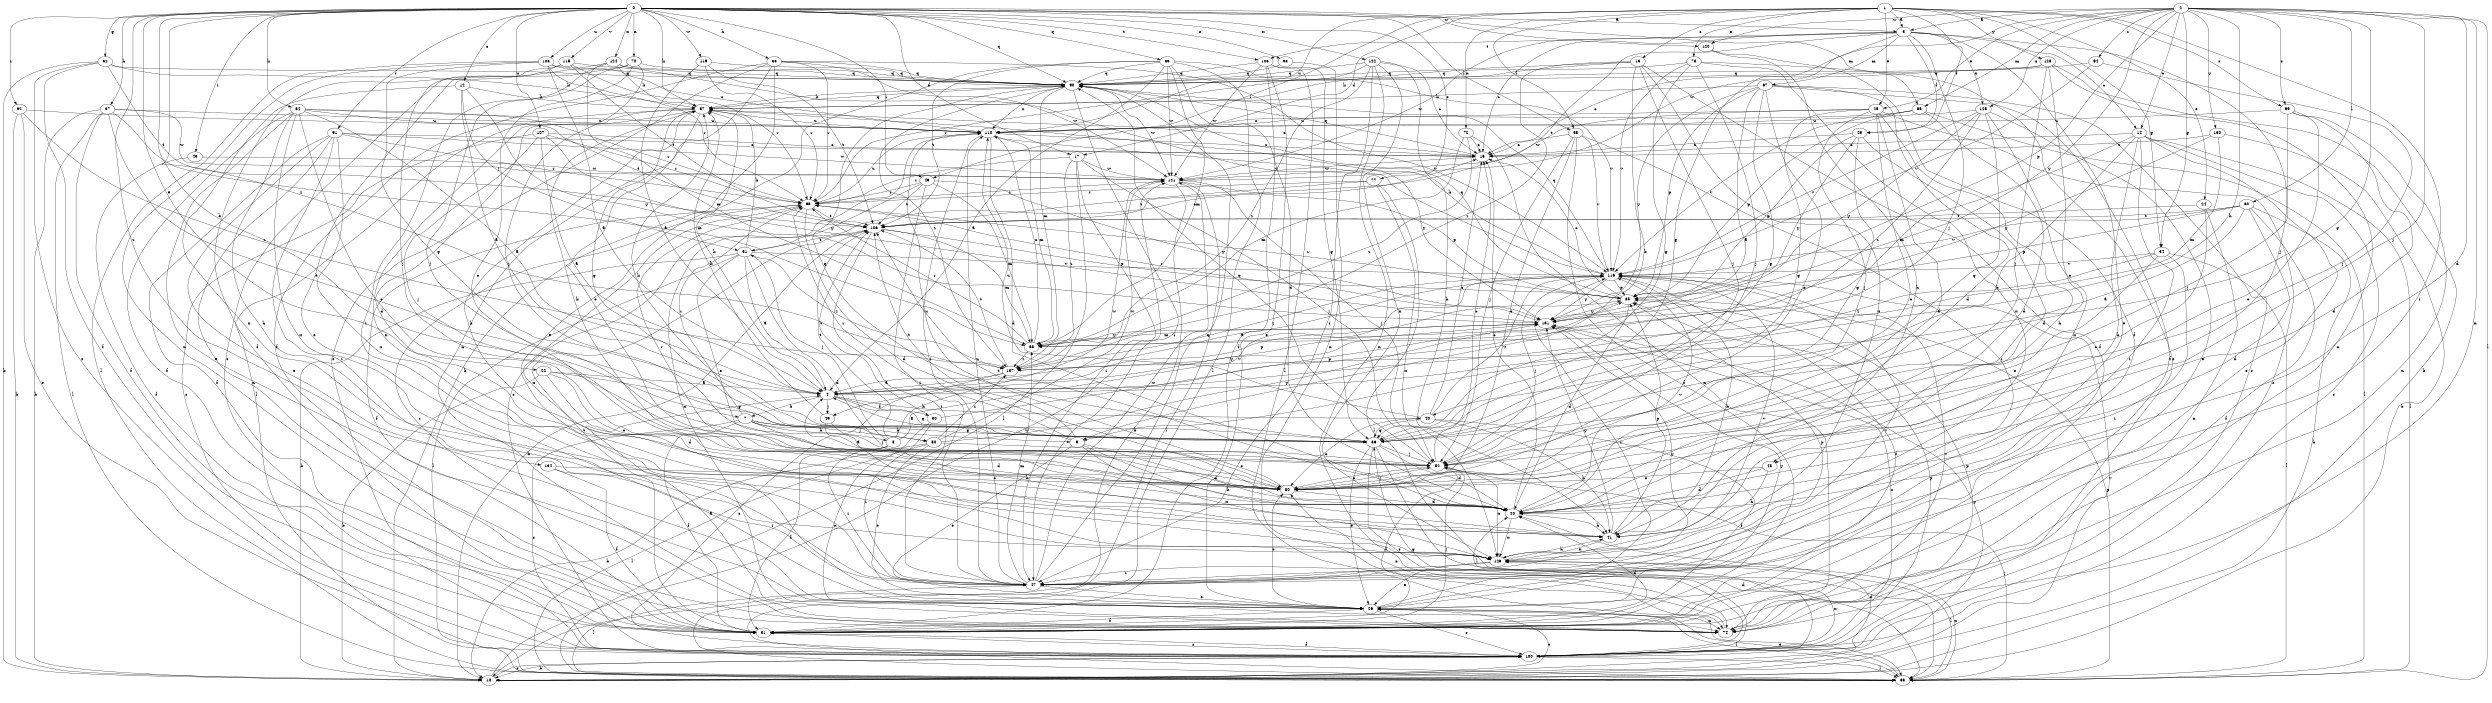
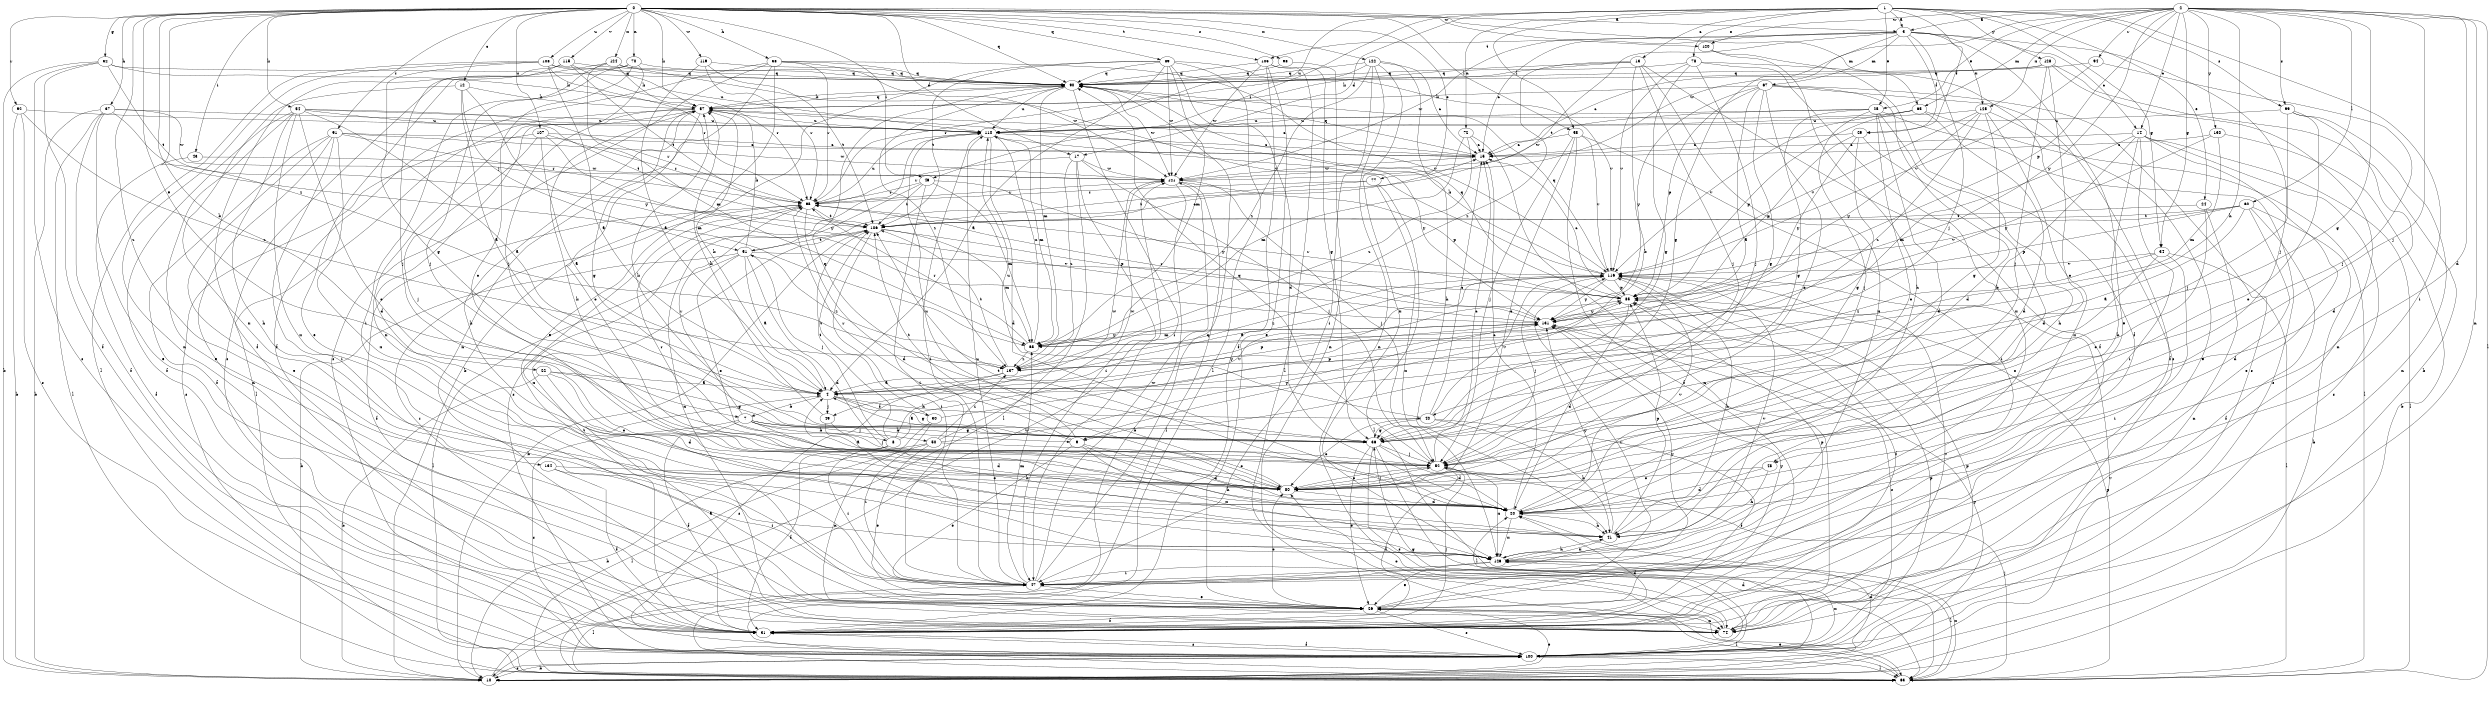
(482, 334) -> (576, 532)
(1660, 558) -> none
